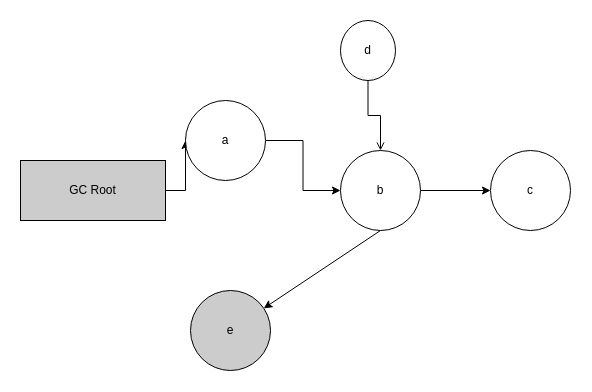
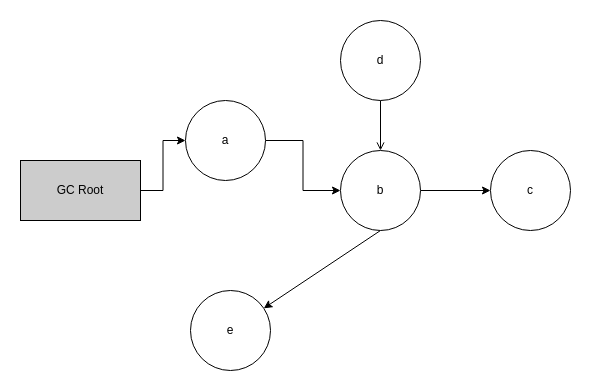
(368, 51) -> (381, 61)
(93, 191) -> (81, 191)
(231, 331) -> (231, 331)
